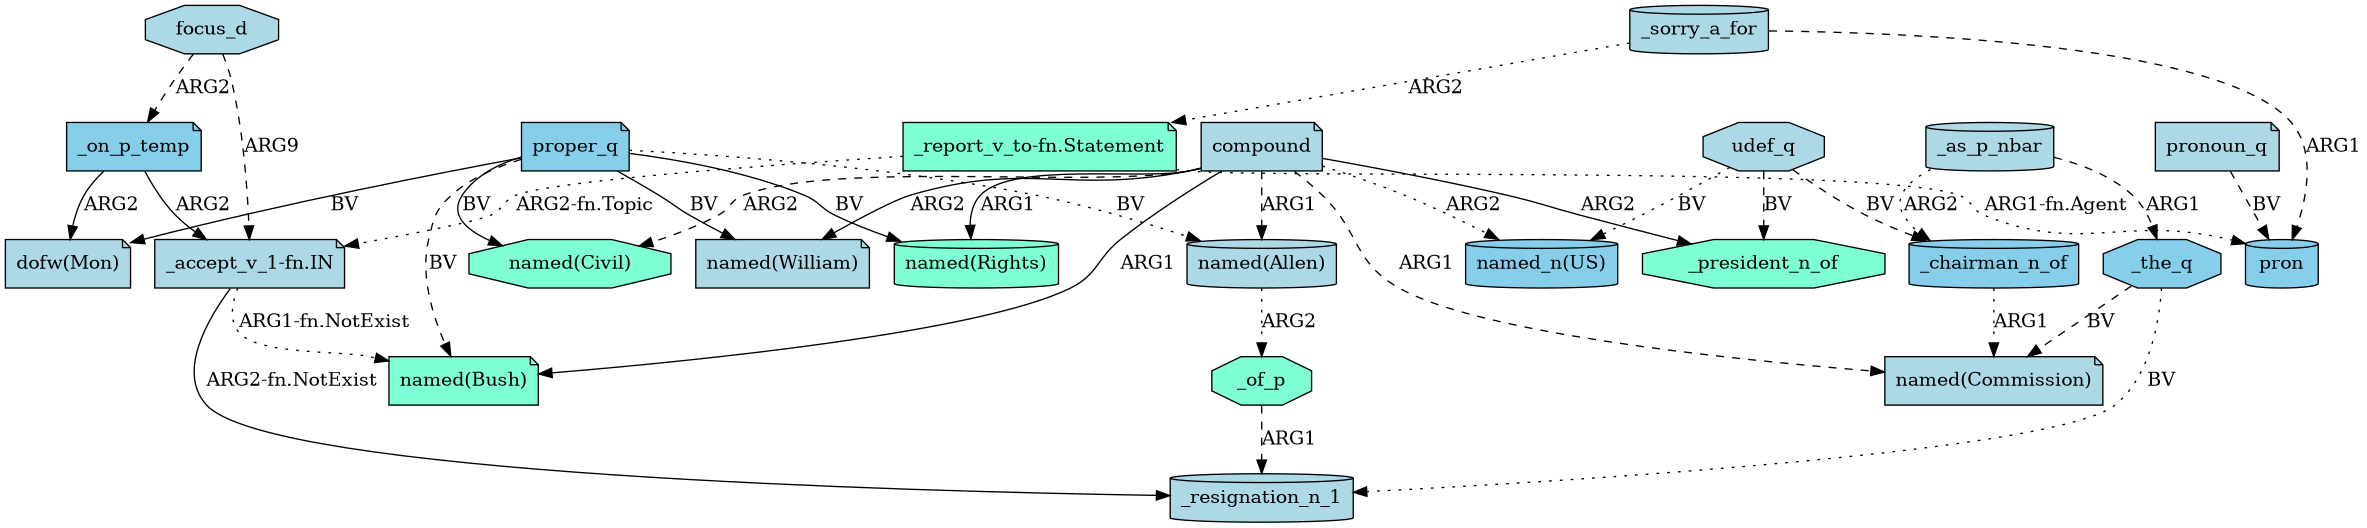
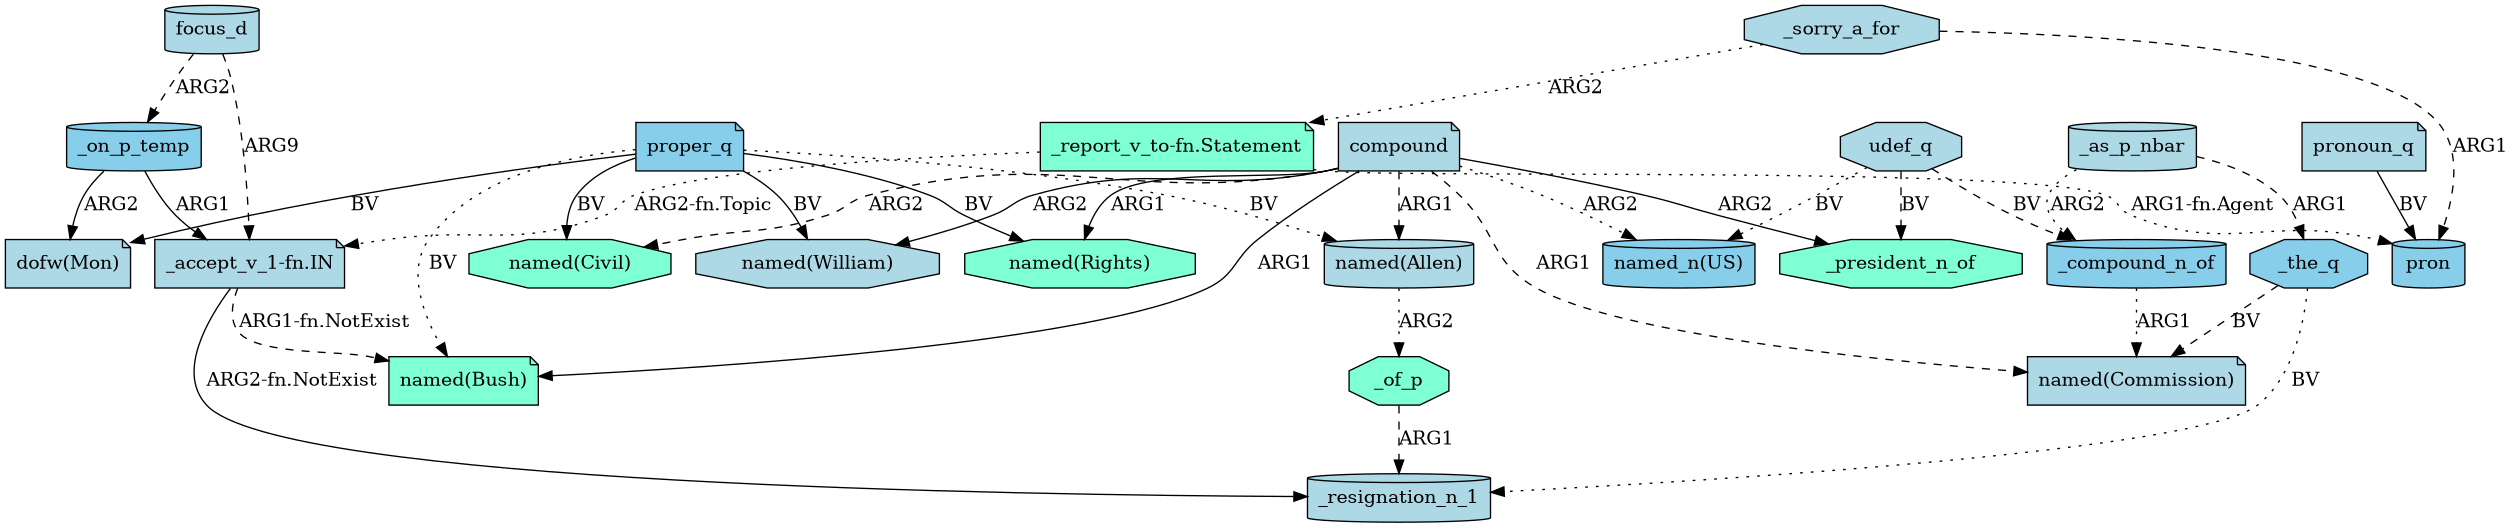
(212, 30) -> (212, 30)
(1699, 30) -> (1842, 30)
(134, 147) -> (134, 147)
(2246, 199) -> (2393, 199)
(203, 205) -> (203, 205)
(435, 217) -> (472, 198)
(783, 264) -> (818, 264)
(976, 264) -> (1080, 264)
(1994, 264) -> (2137, 264)
(282, 349) -> (282, 349)
